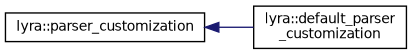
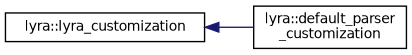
(105, 27) -> (105, 27)
